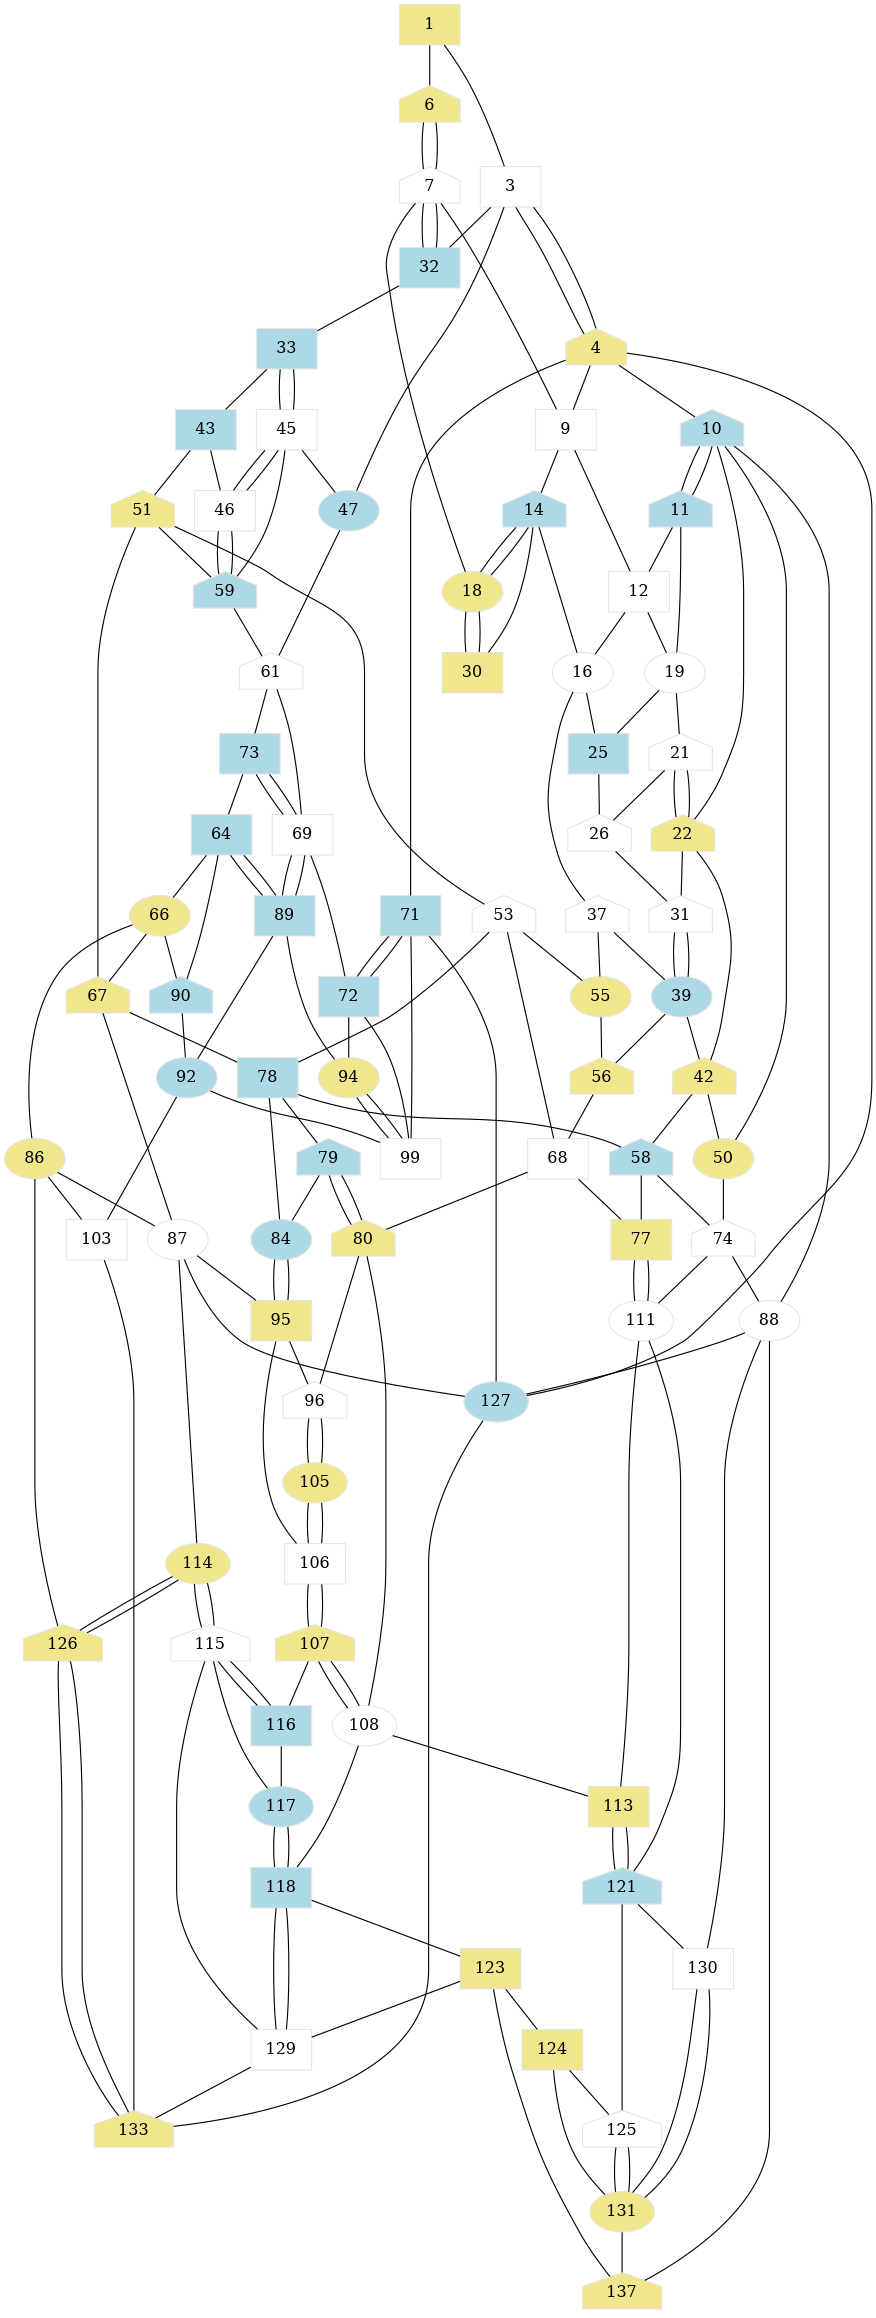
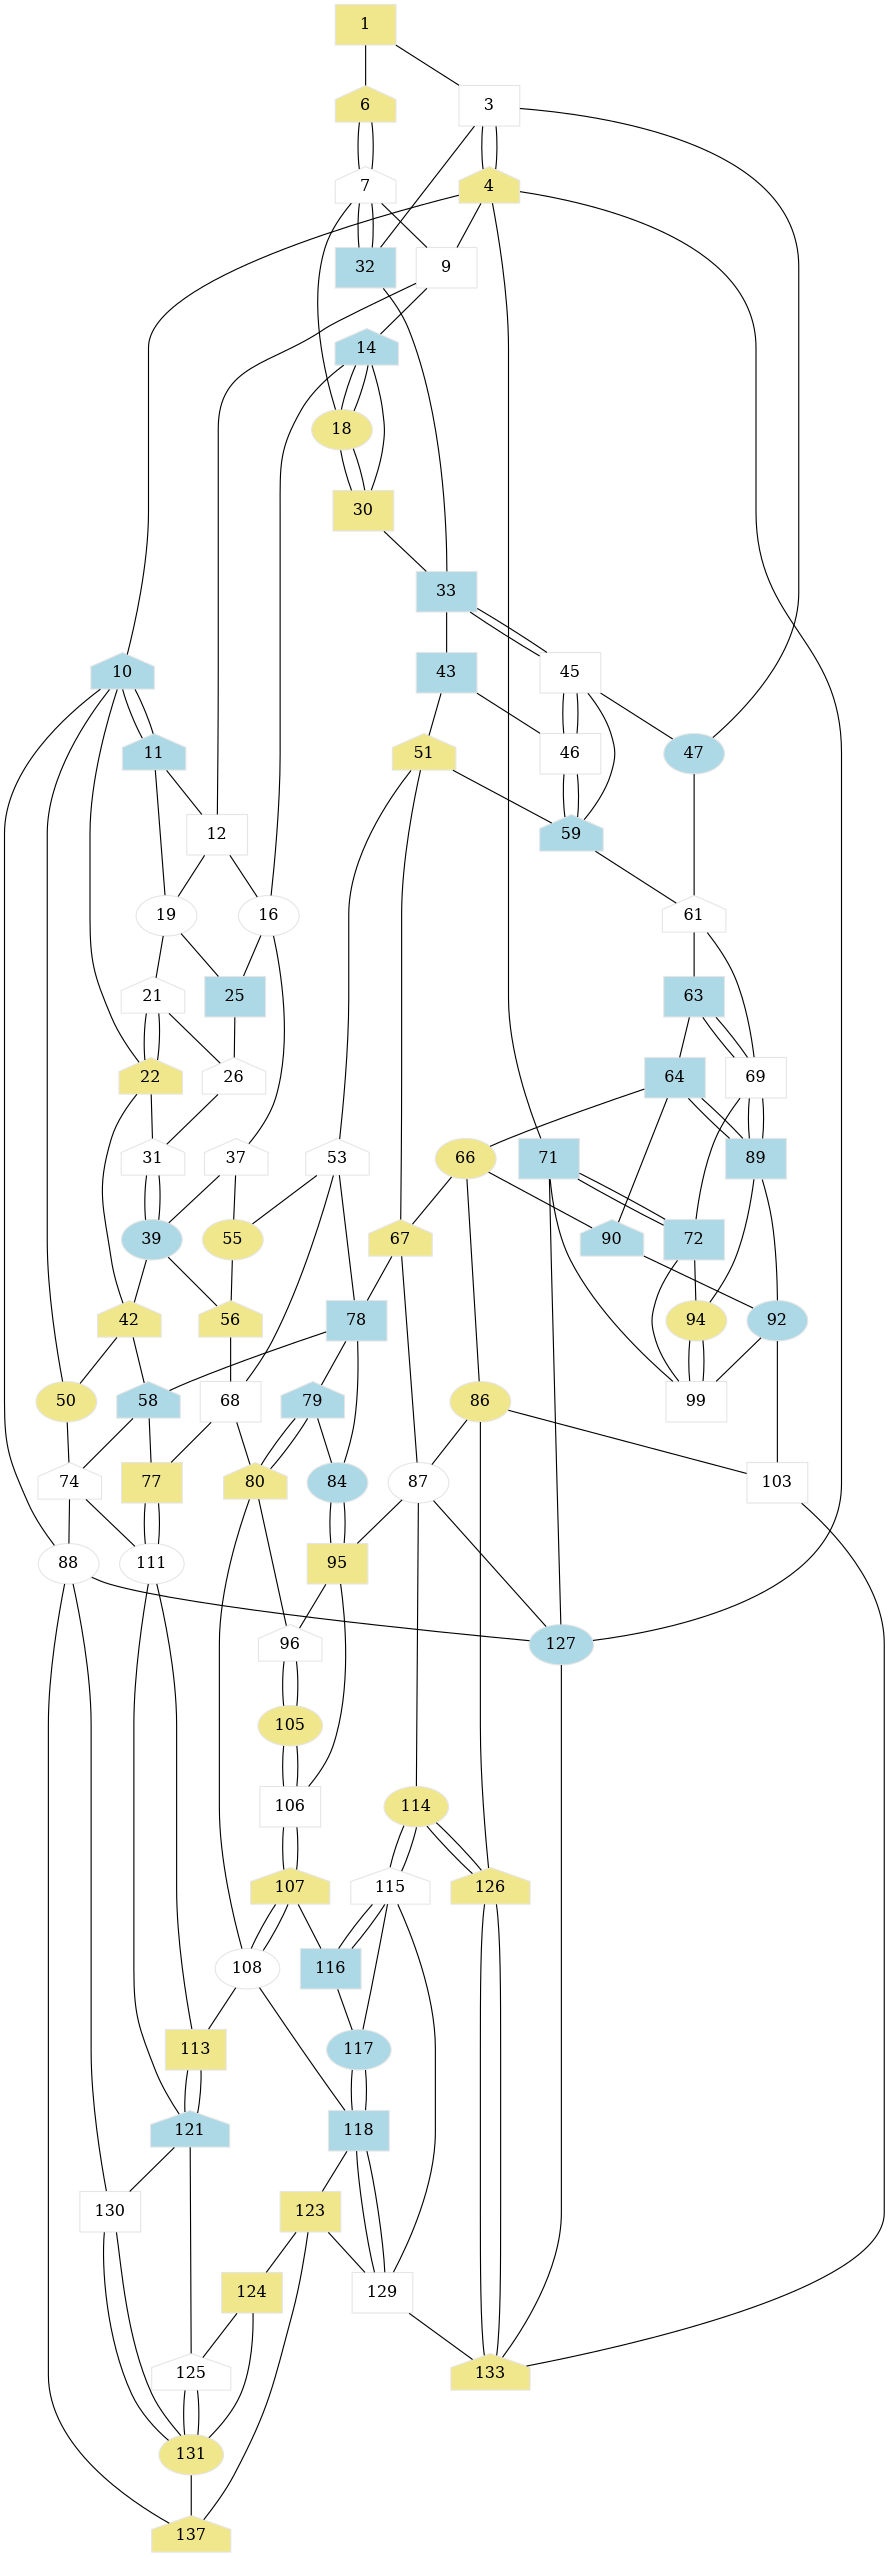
none -> (405, 551)
(250, 754) -> (694, 997)
